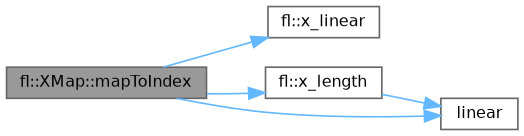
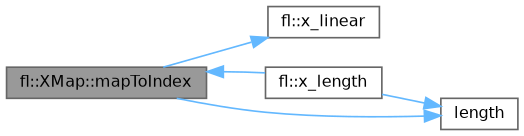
(228, 94) -> (244, 72)
(479, 114) -> (479, 114)
